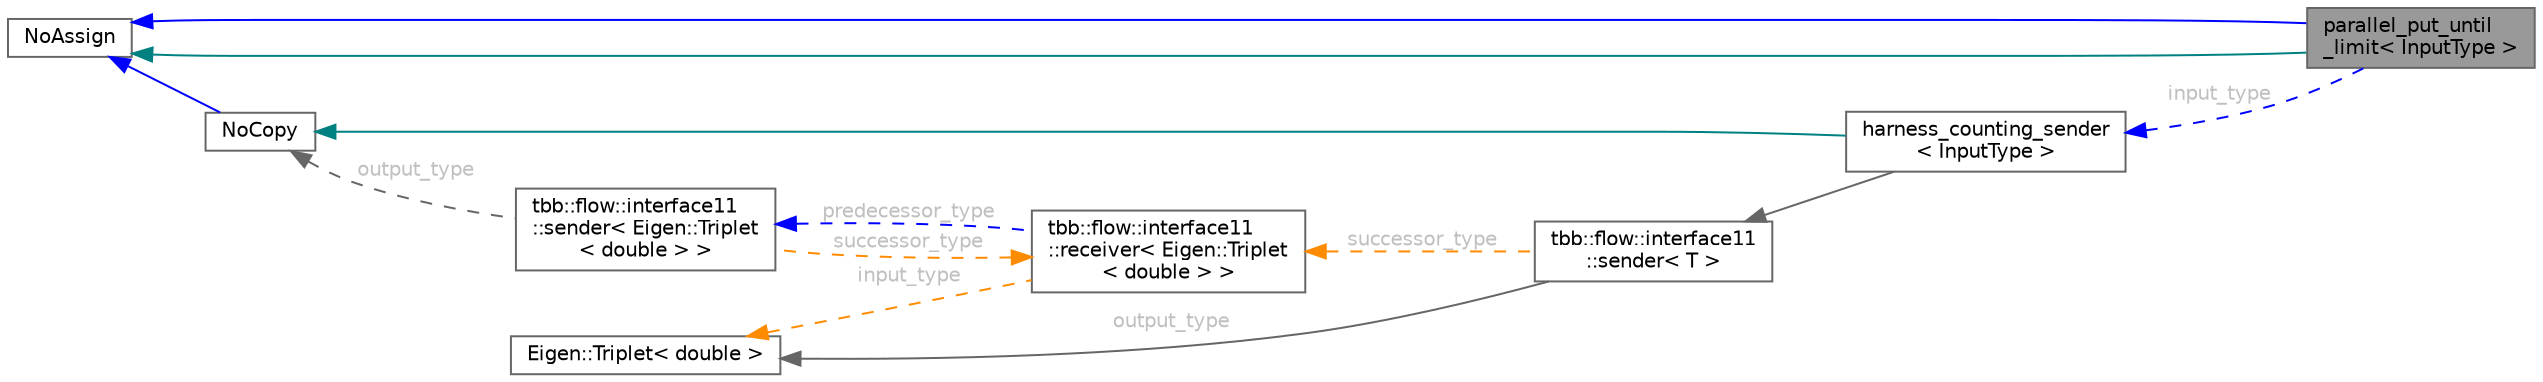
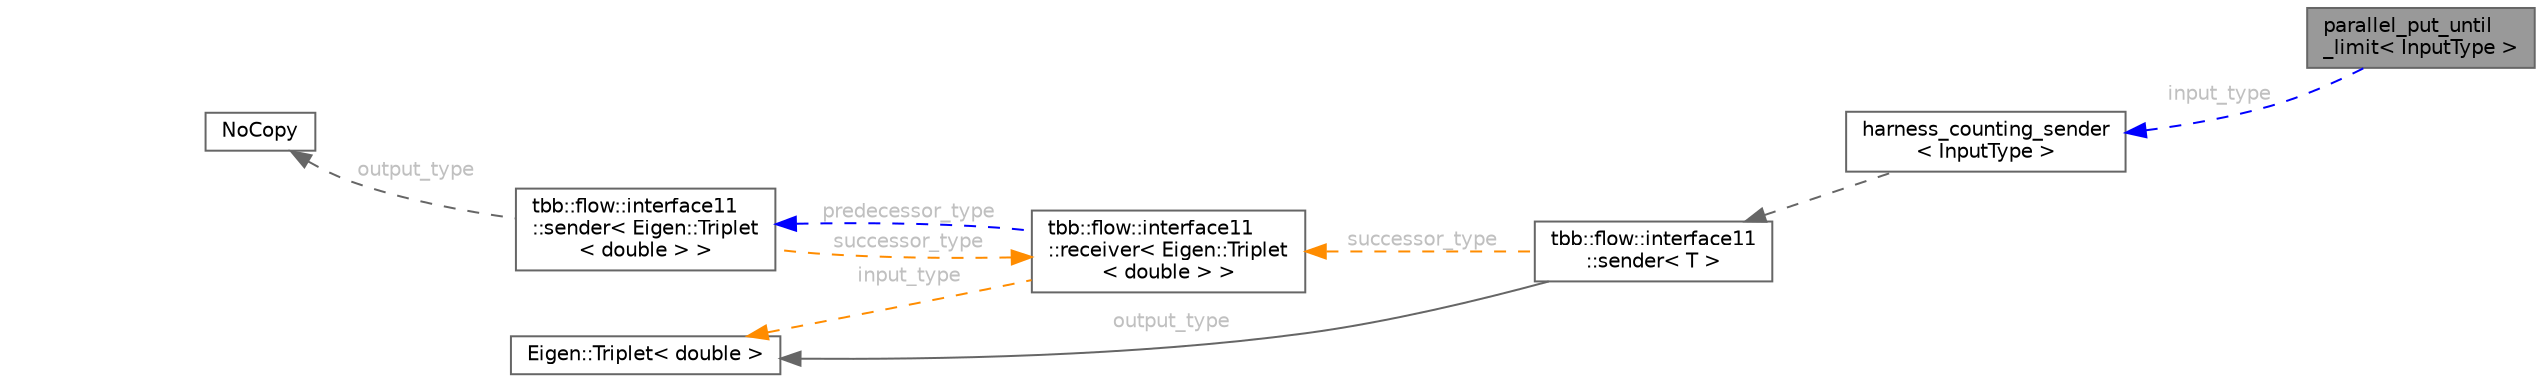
(70, 38) -> none
(1091, 132) -> none
(1829, 193) -> (1829, 193)
